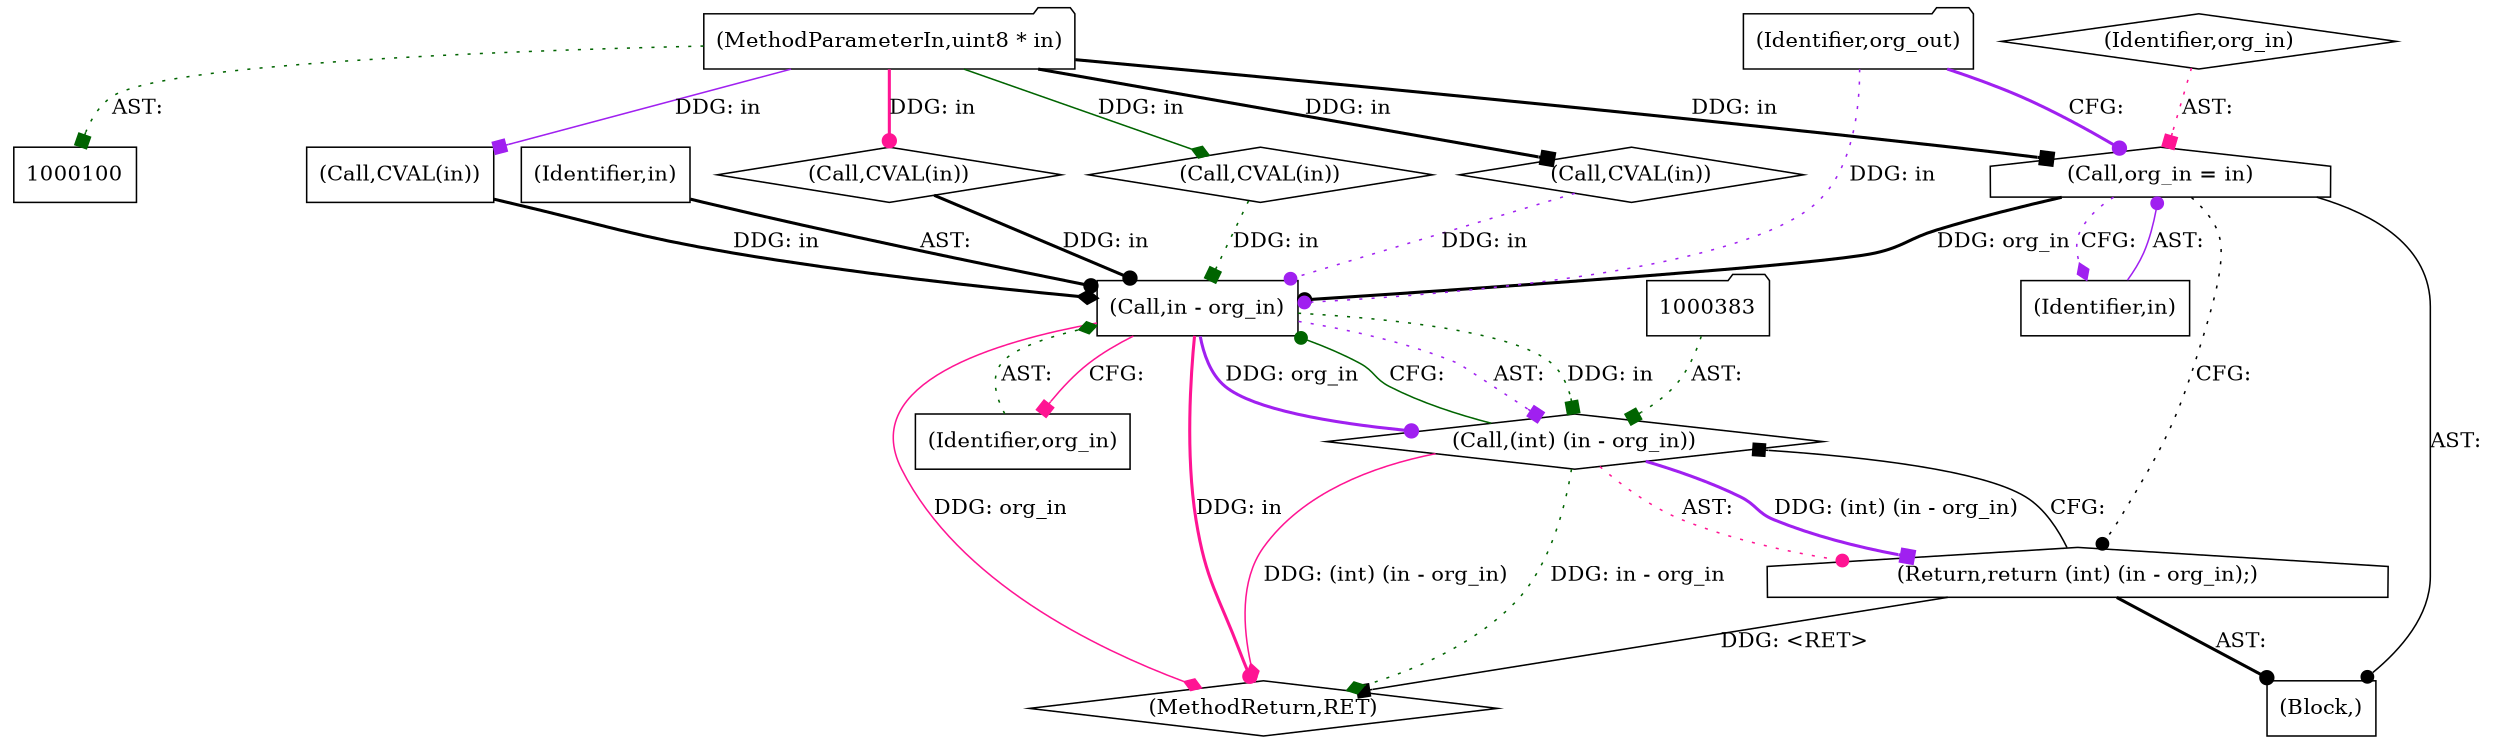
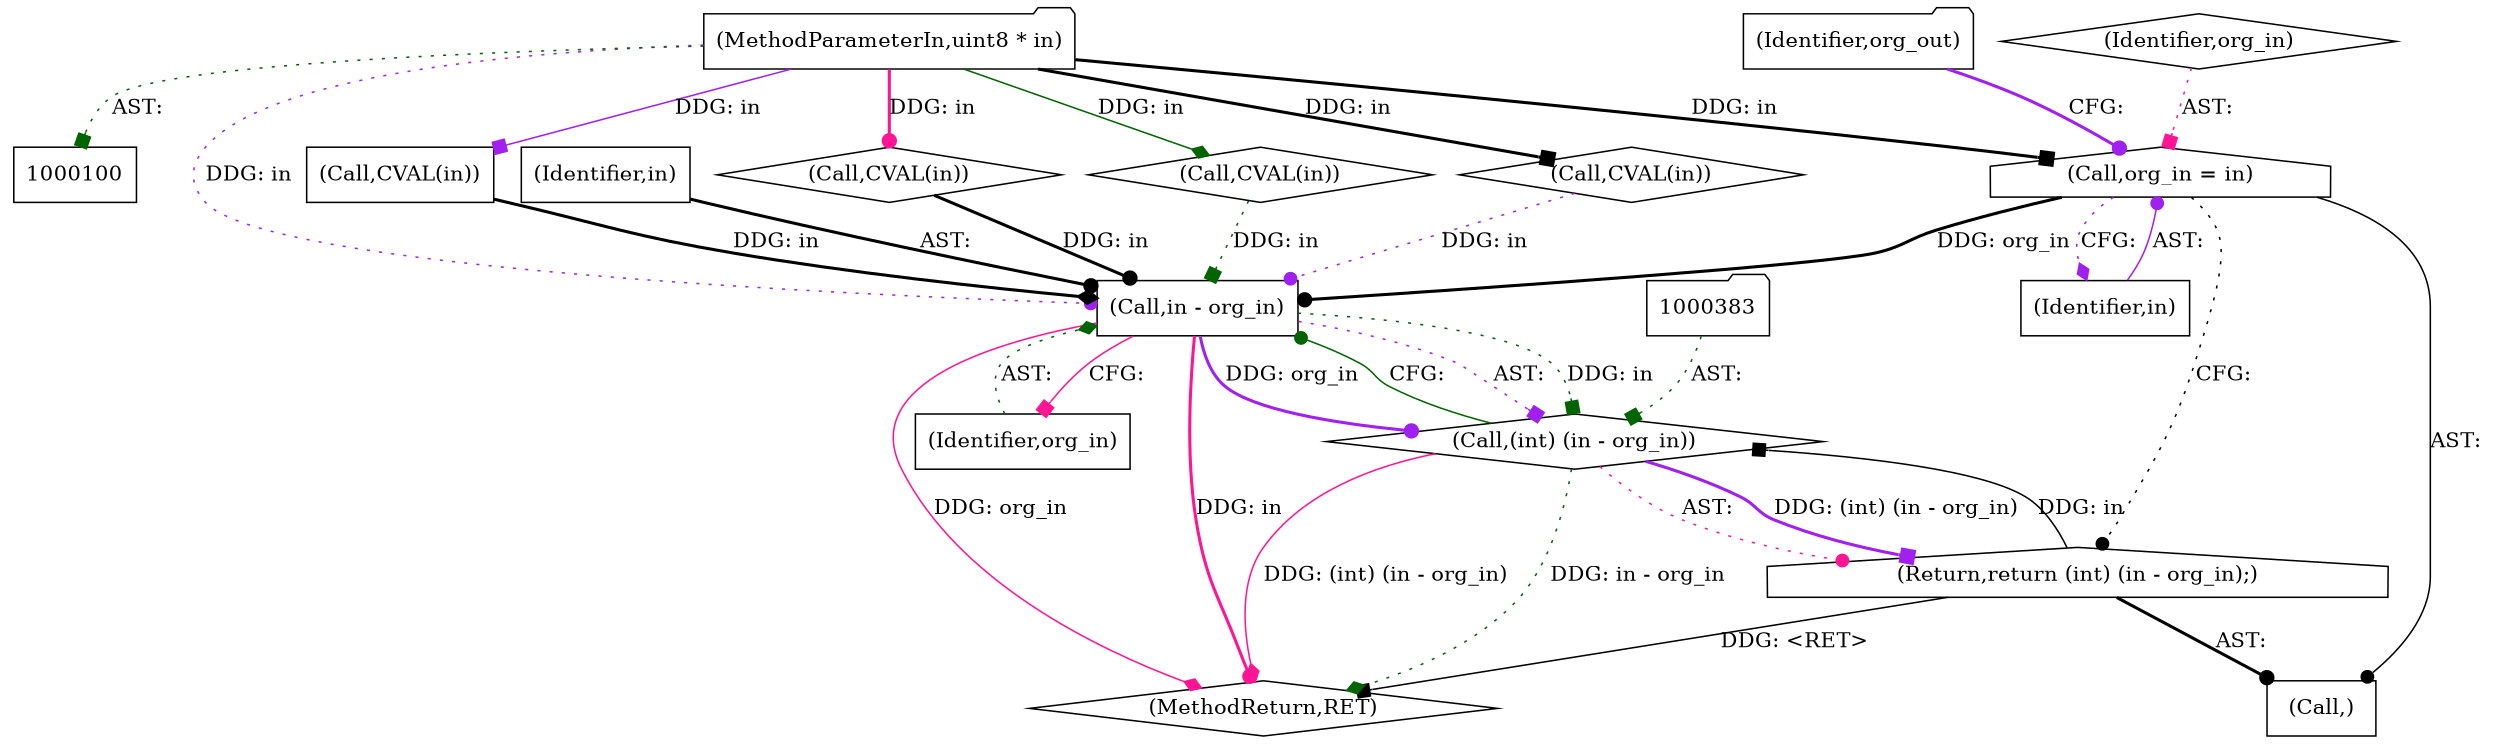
(1641, 266) -> (353, 247)
(2082, 508) -> (2082, 508)
(2321, 708) -> (2321, 708)
